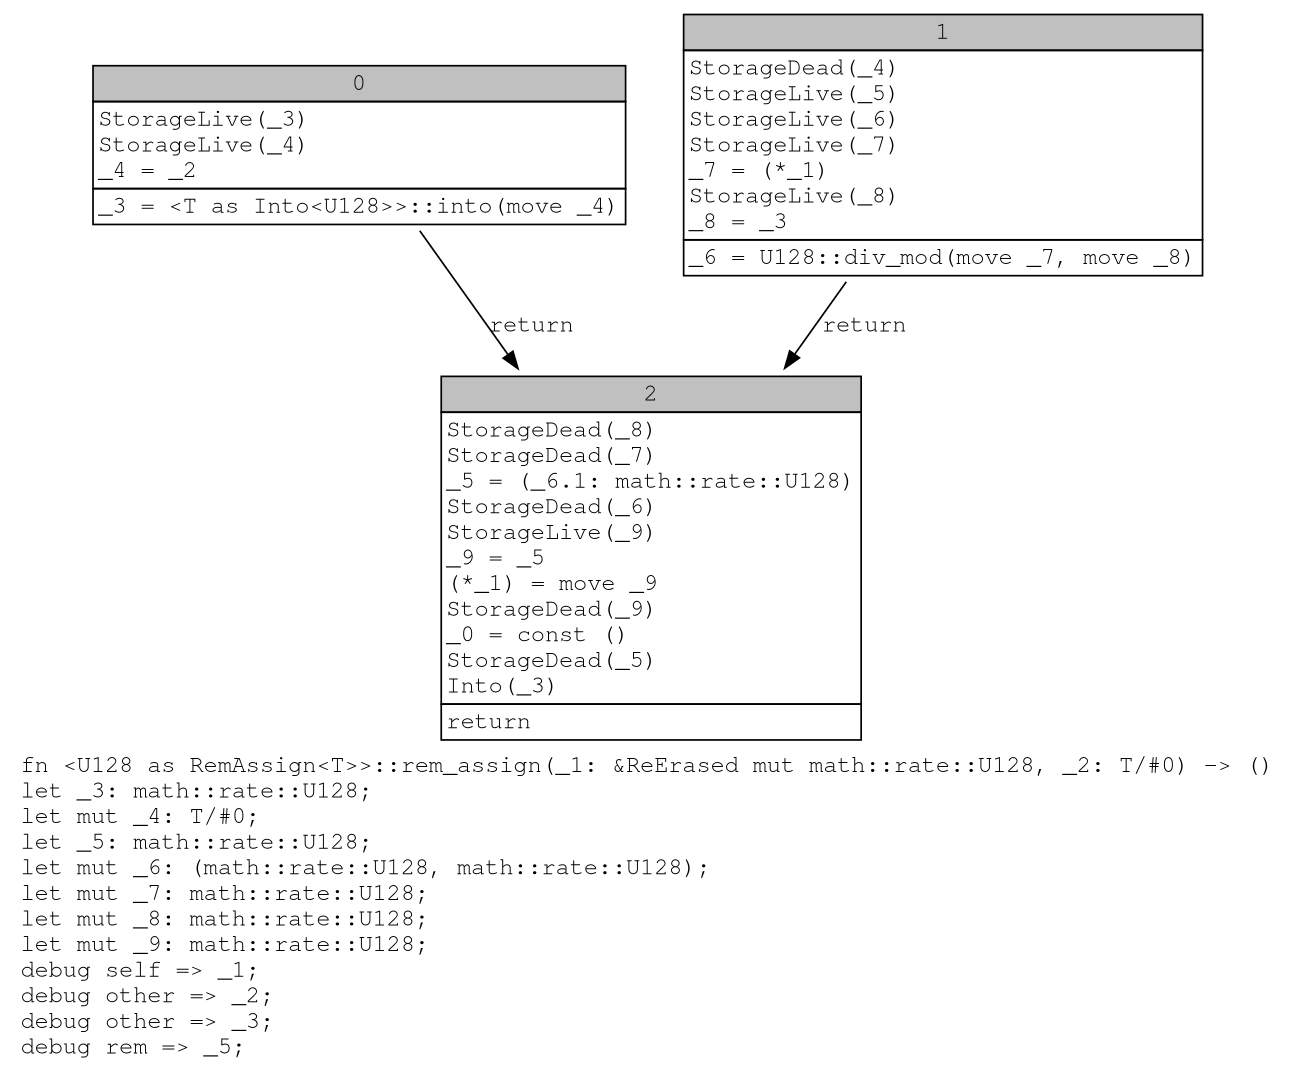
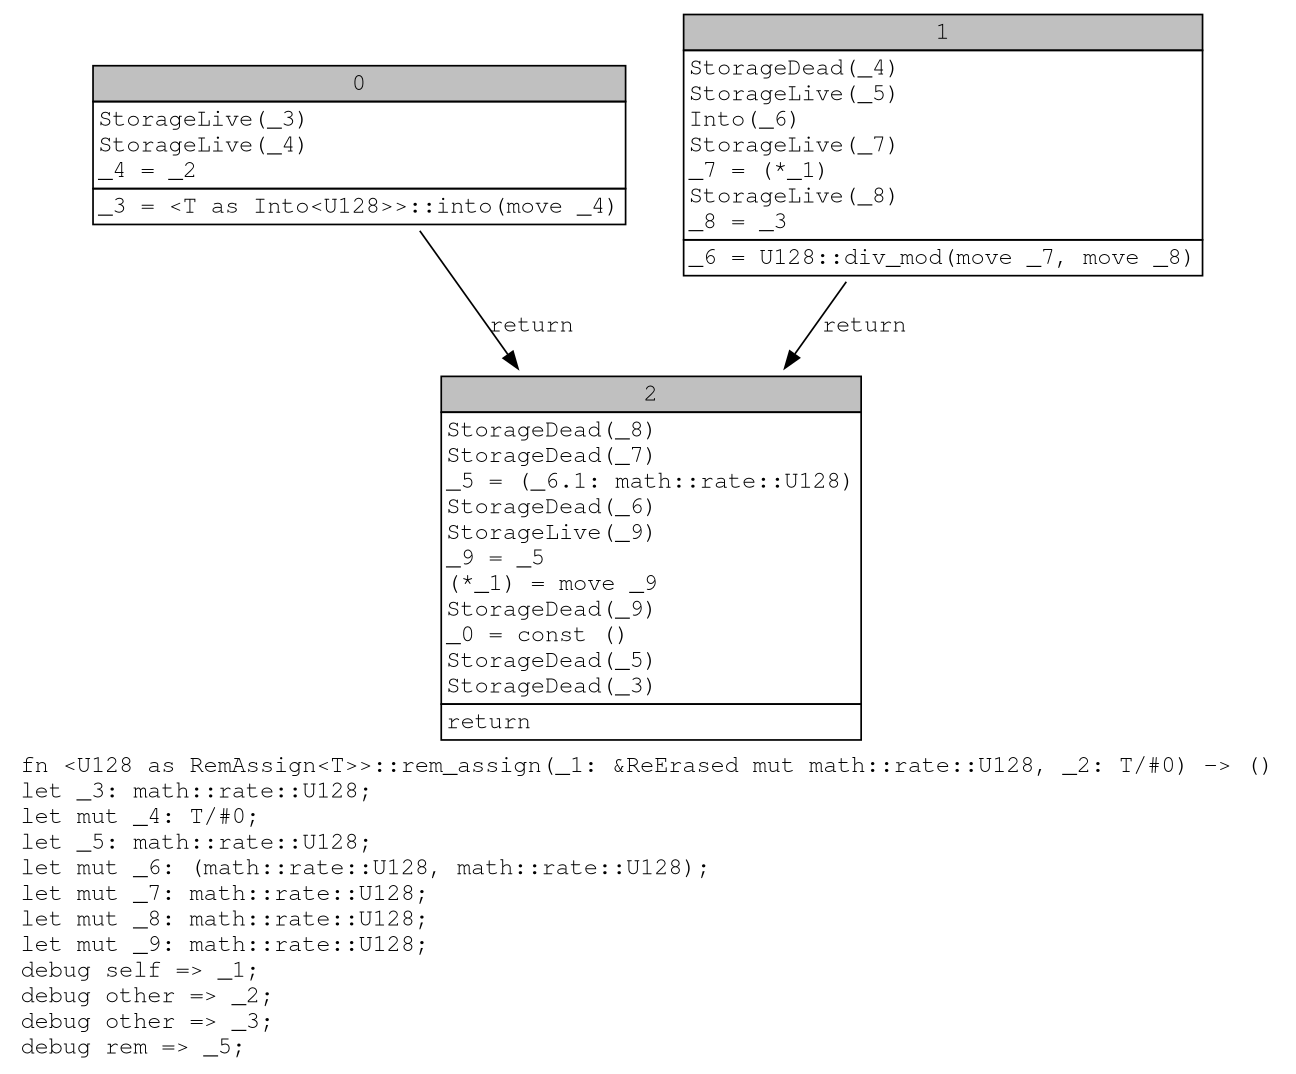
(795, 119) -> (746, 119)
(504, 685) -> (552, 685)
